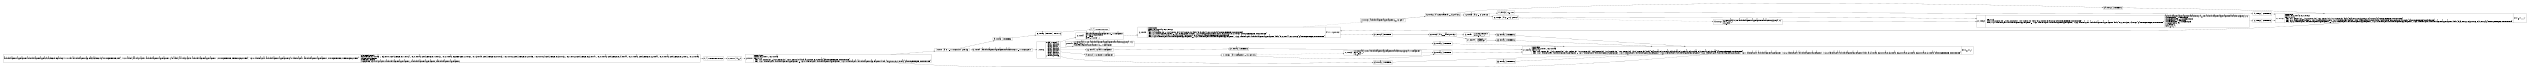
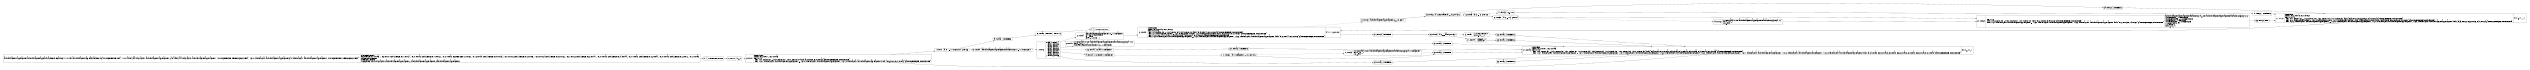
(2267, 21) -> (2267, 21)
